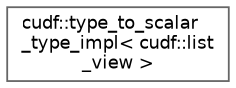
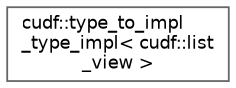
(118, 44) -> (118, 44)
